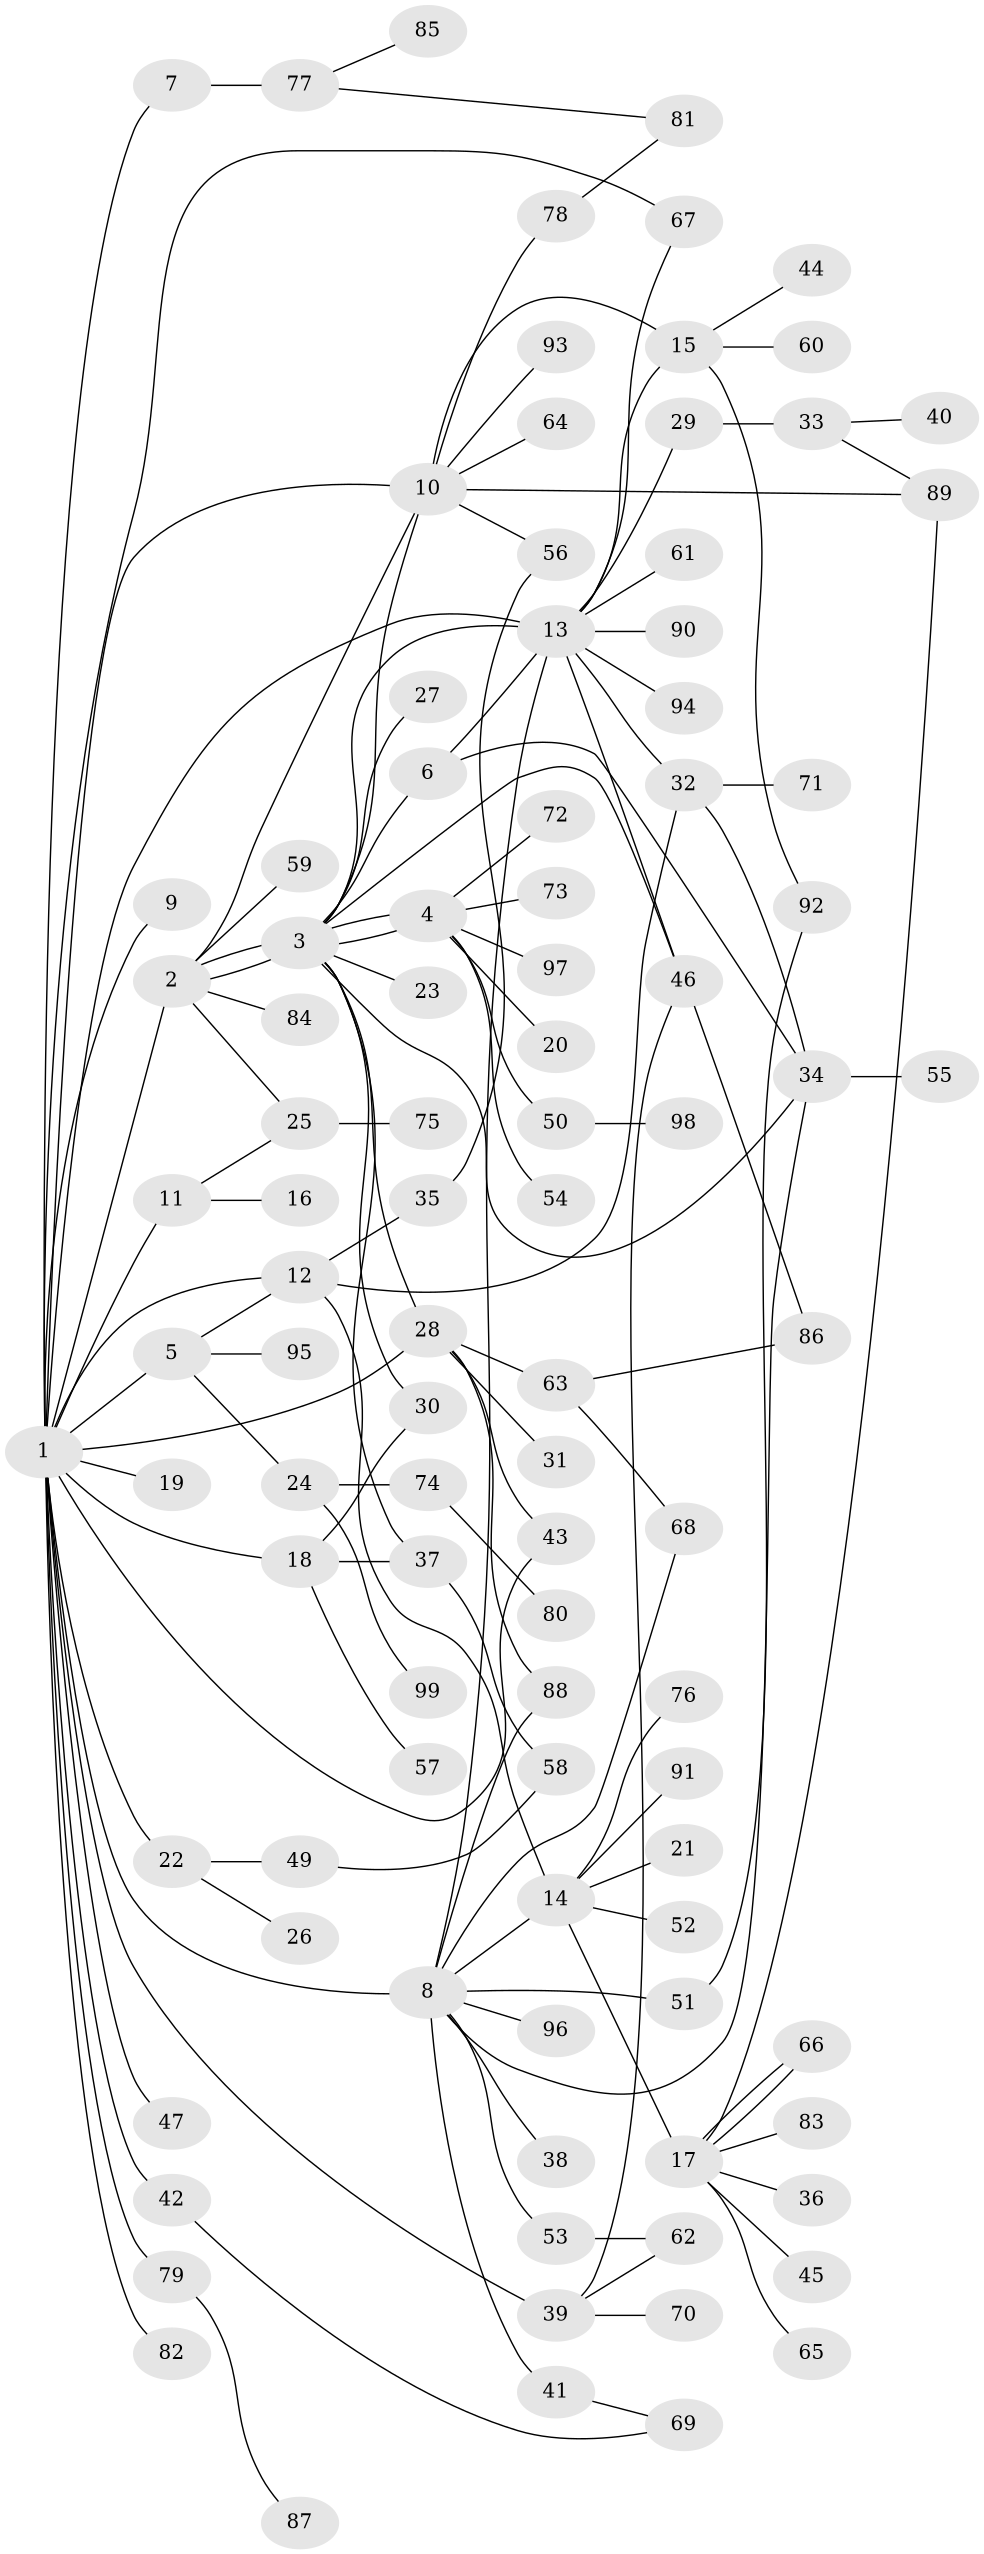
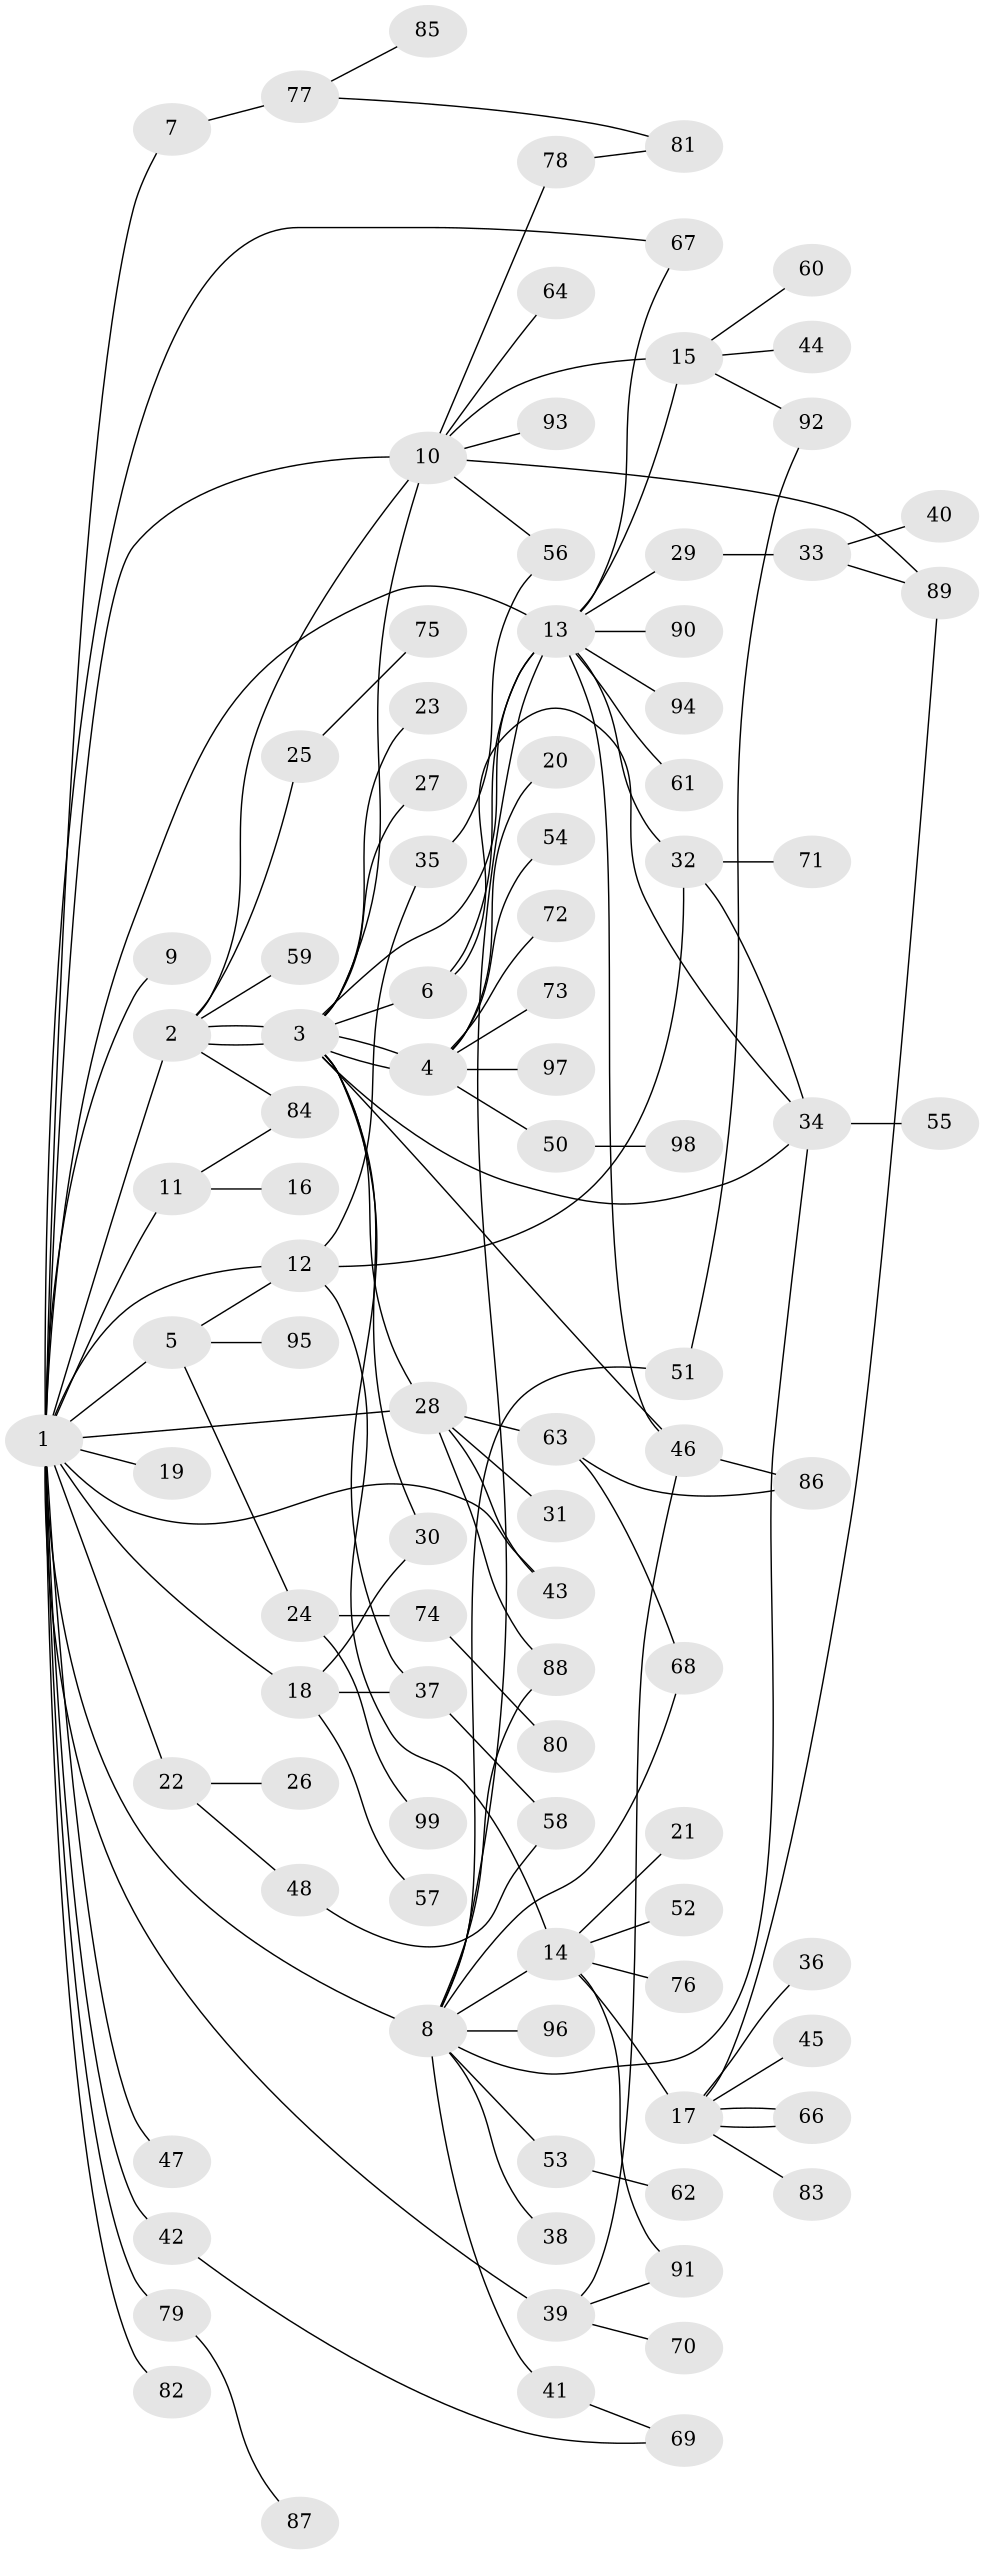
(236, 1162) -> (236, 1151)
(300, 1862) -> (300, 1890)
(620, 2277) -> (620, 2293)
(812, 2354) -> none
